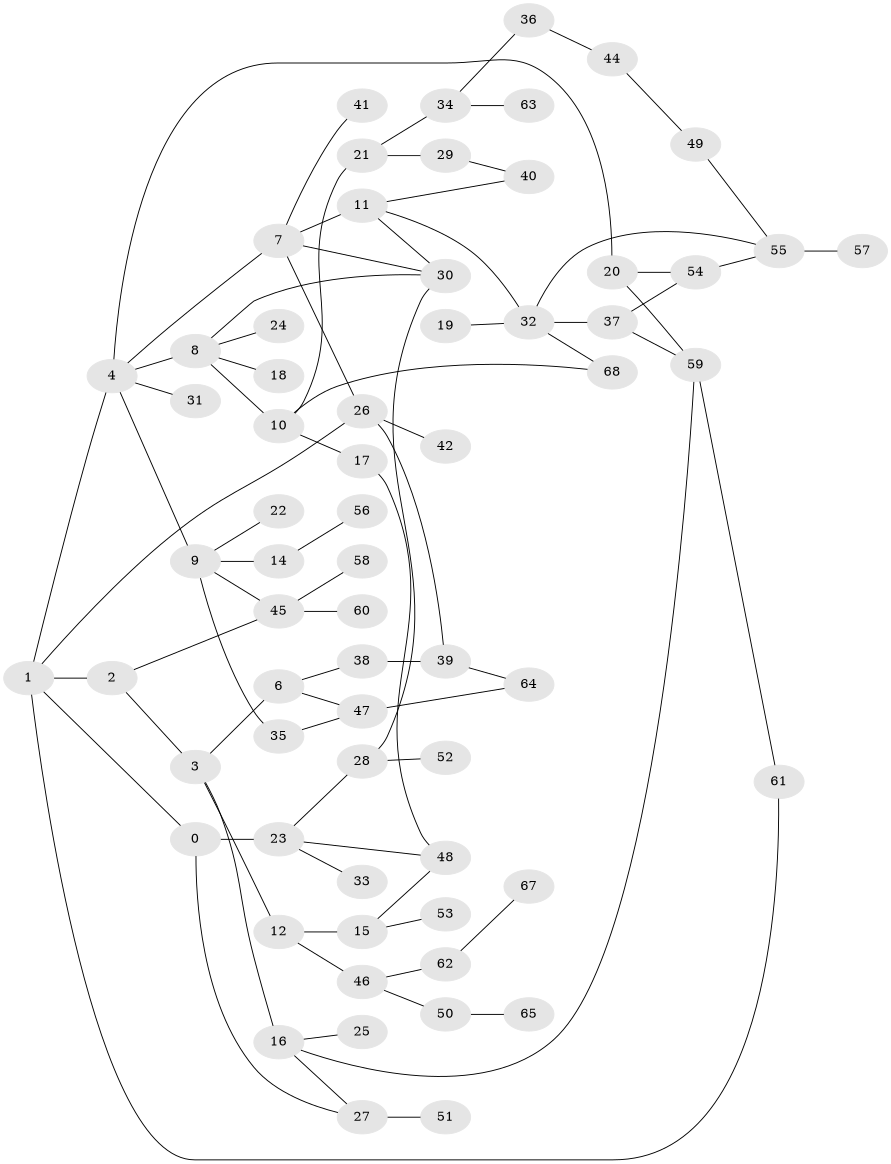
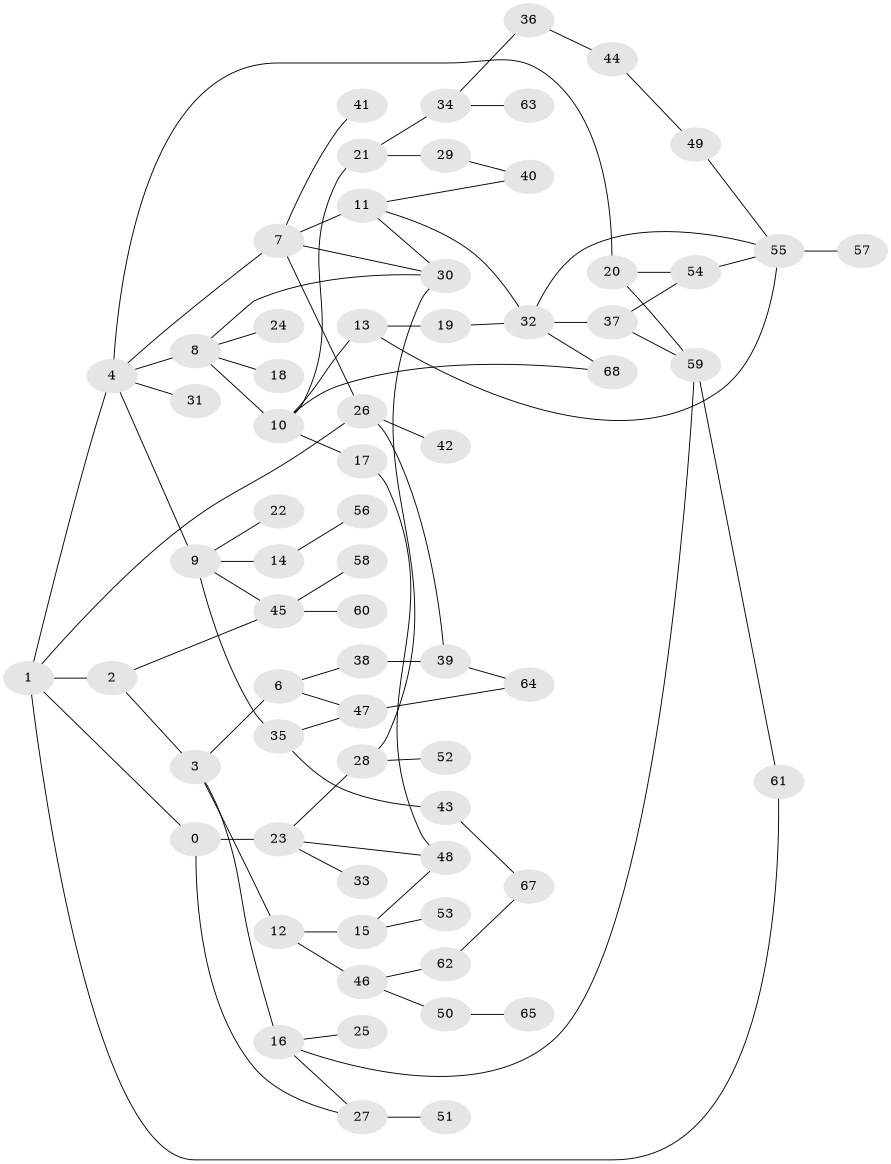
none -> (362, 326)
none -> (446, 808)
